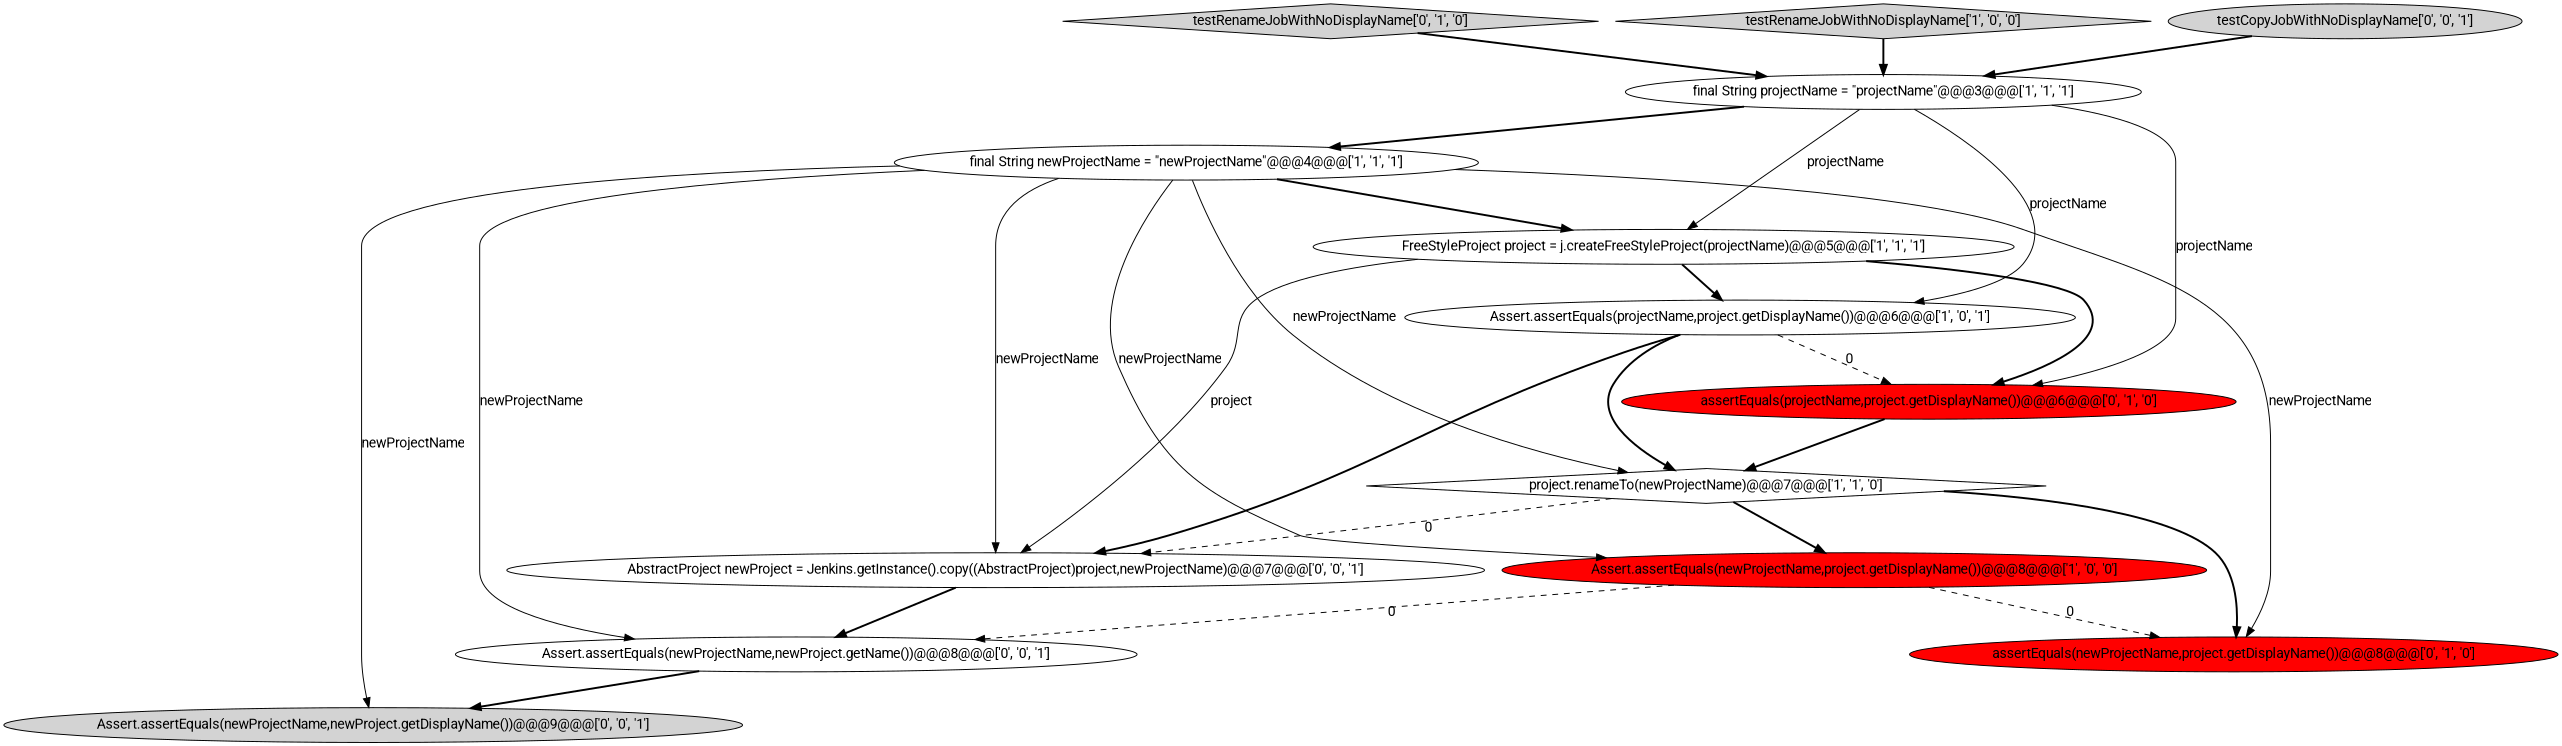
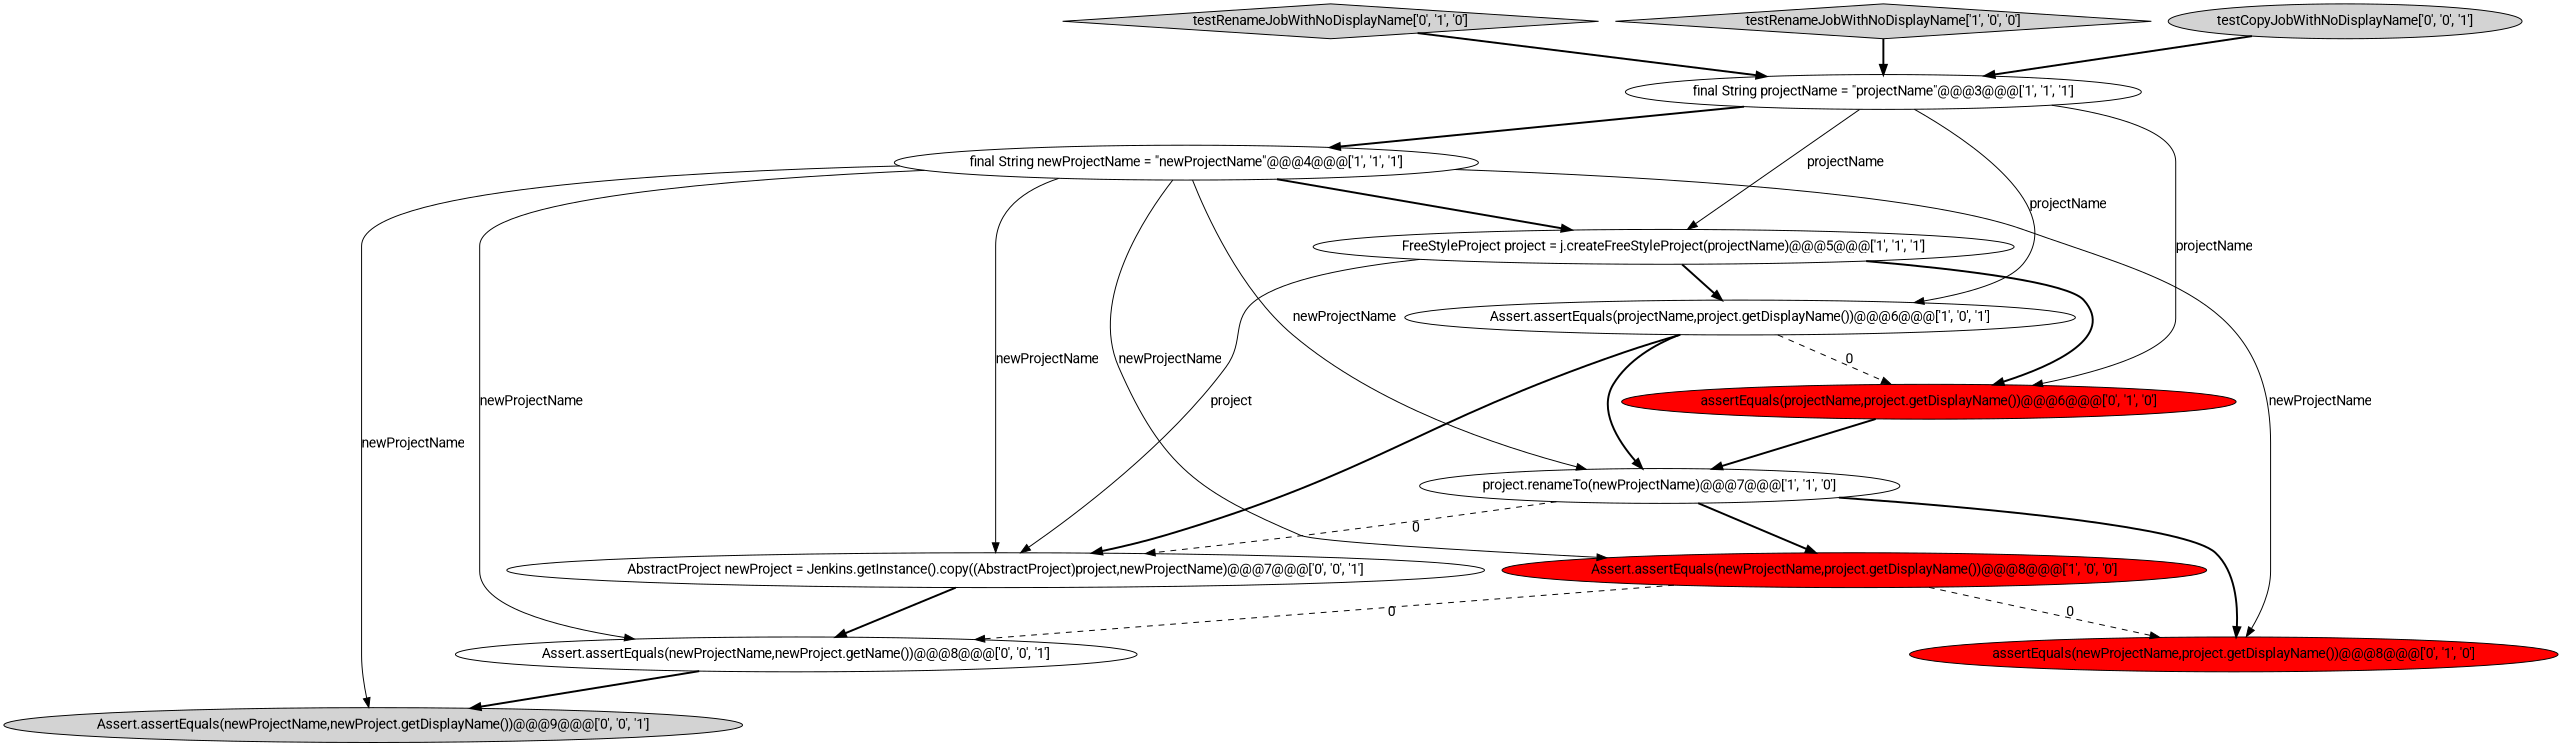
(1706, 486) -> (1660, 486)
